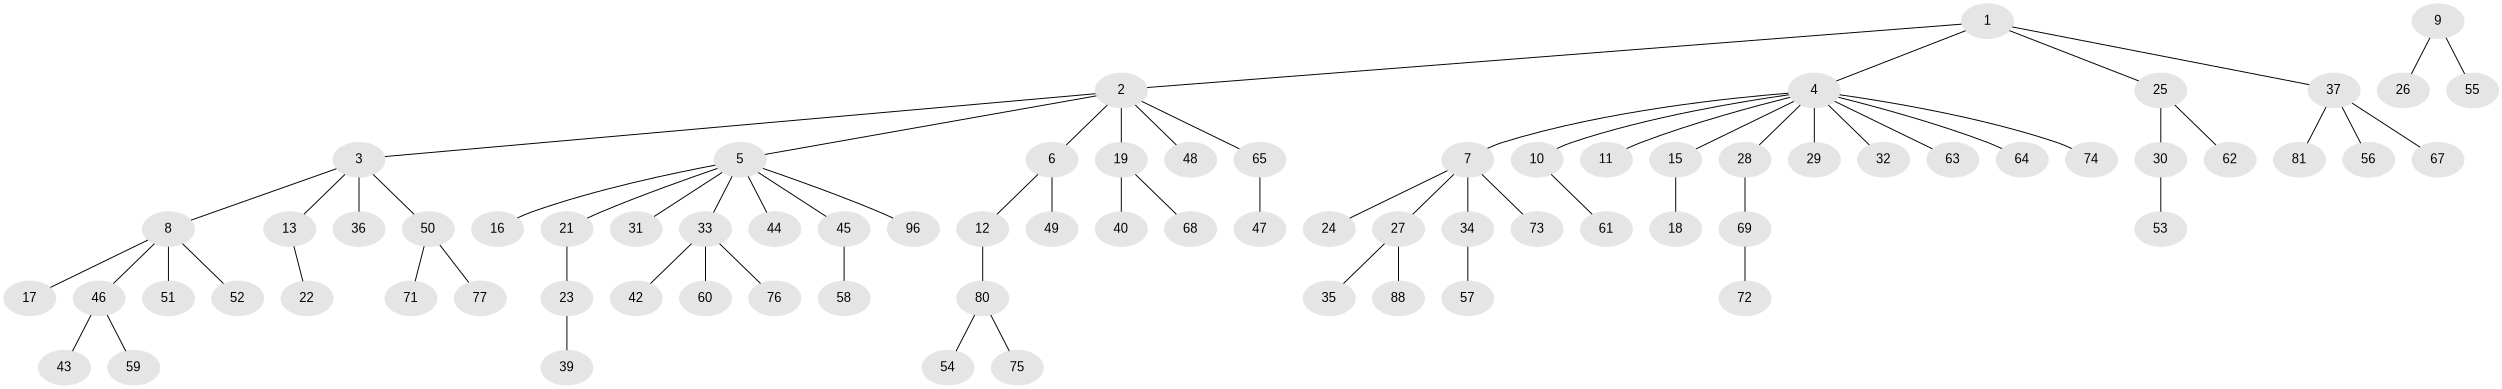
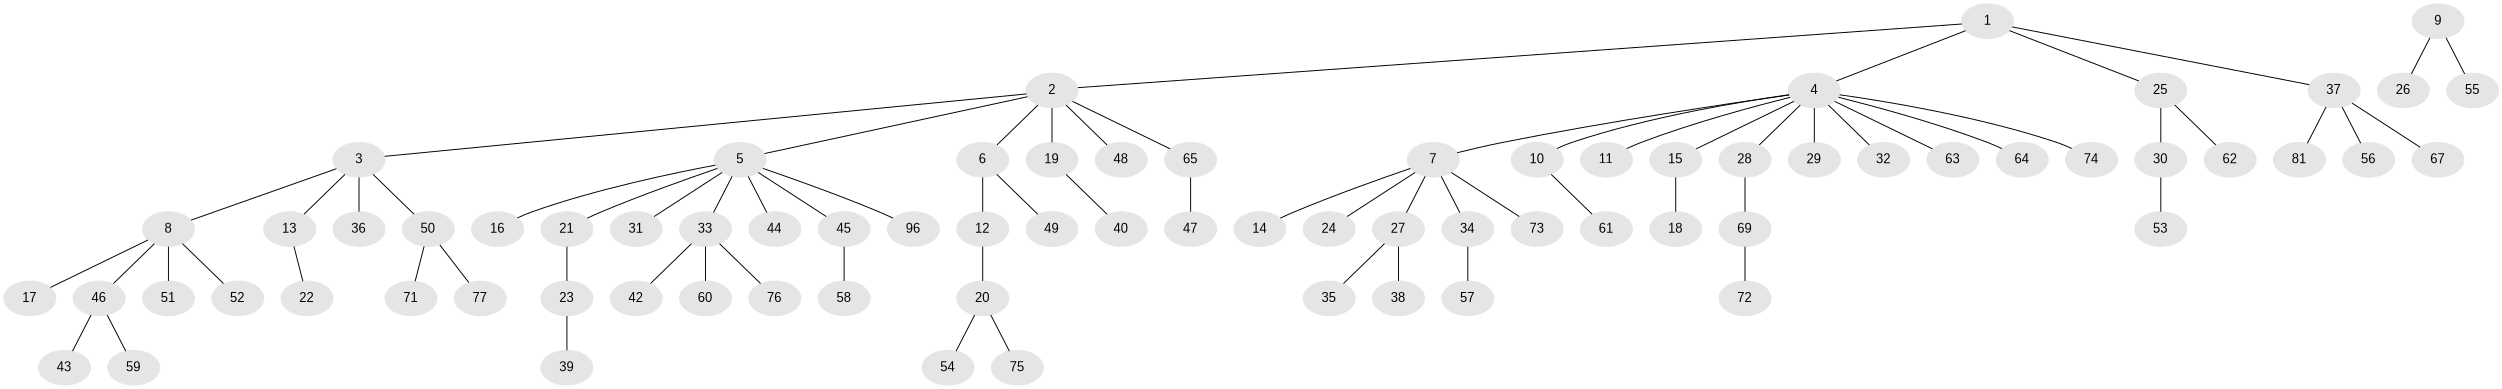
(1191, 229) -> none
none -> (1260, 229)
(983, 298) -> (983, 298)
(1399, 298) -> (1399, 298)
